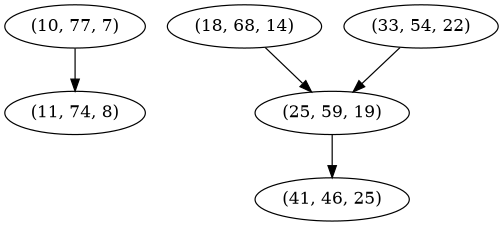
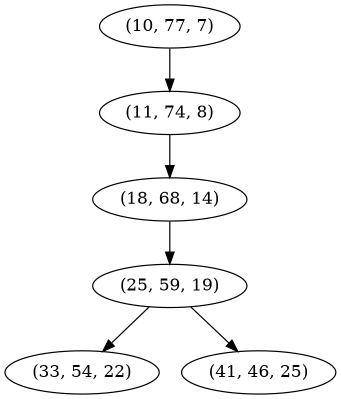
(381, 66) -> (130, 325)
none -> (170, 150)
